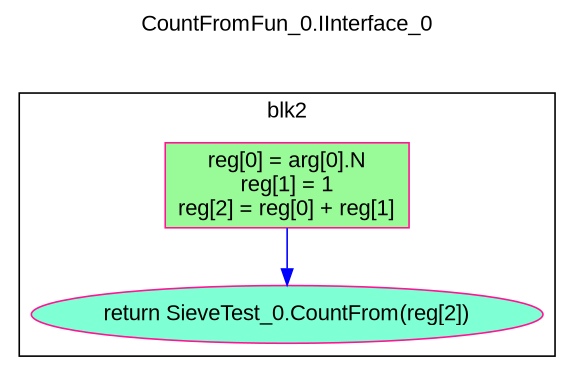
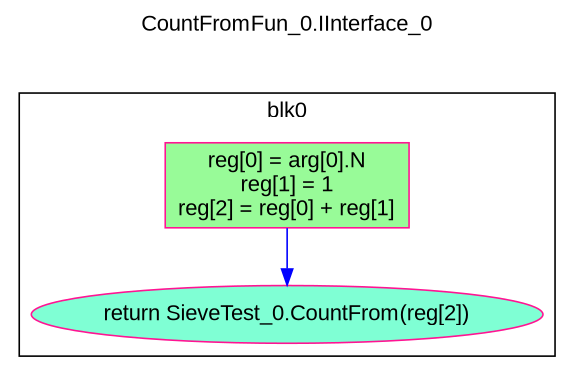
(287, 111) -> (287, 111)
